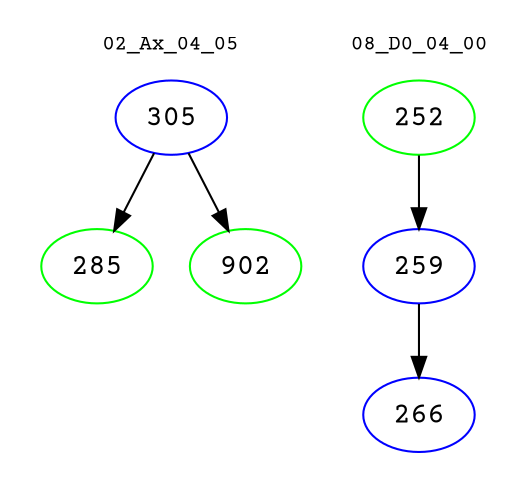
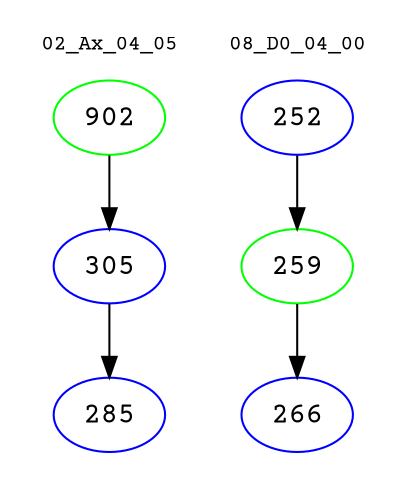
(419, 118) -> (297, 118)
(204, 183) -> (109, 182)
(97, 266) -> (109, 415)
(419, 266) -> (297, 266)
